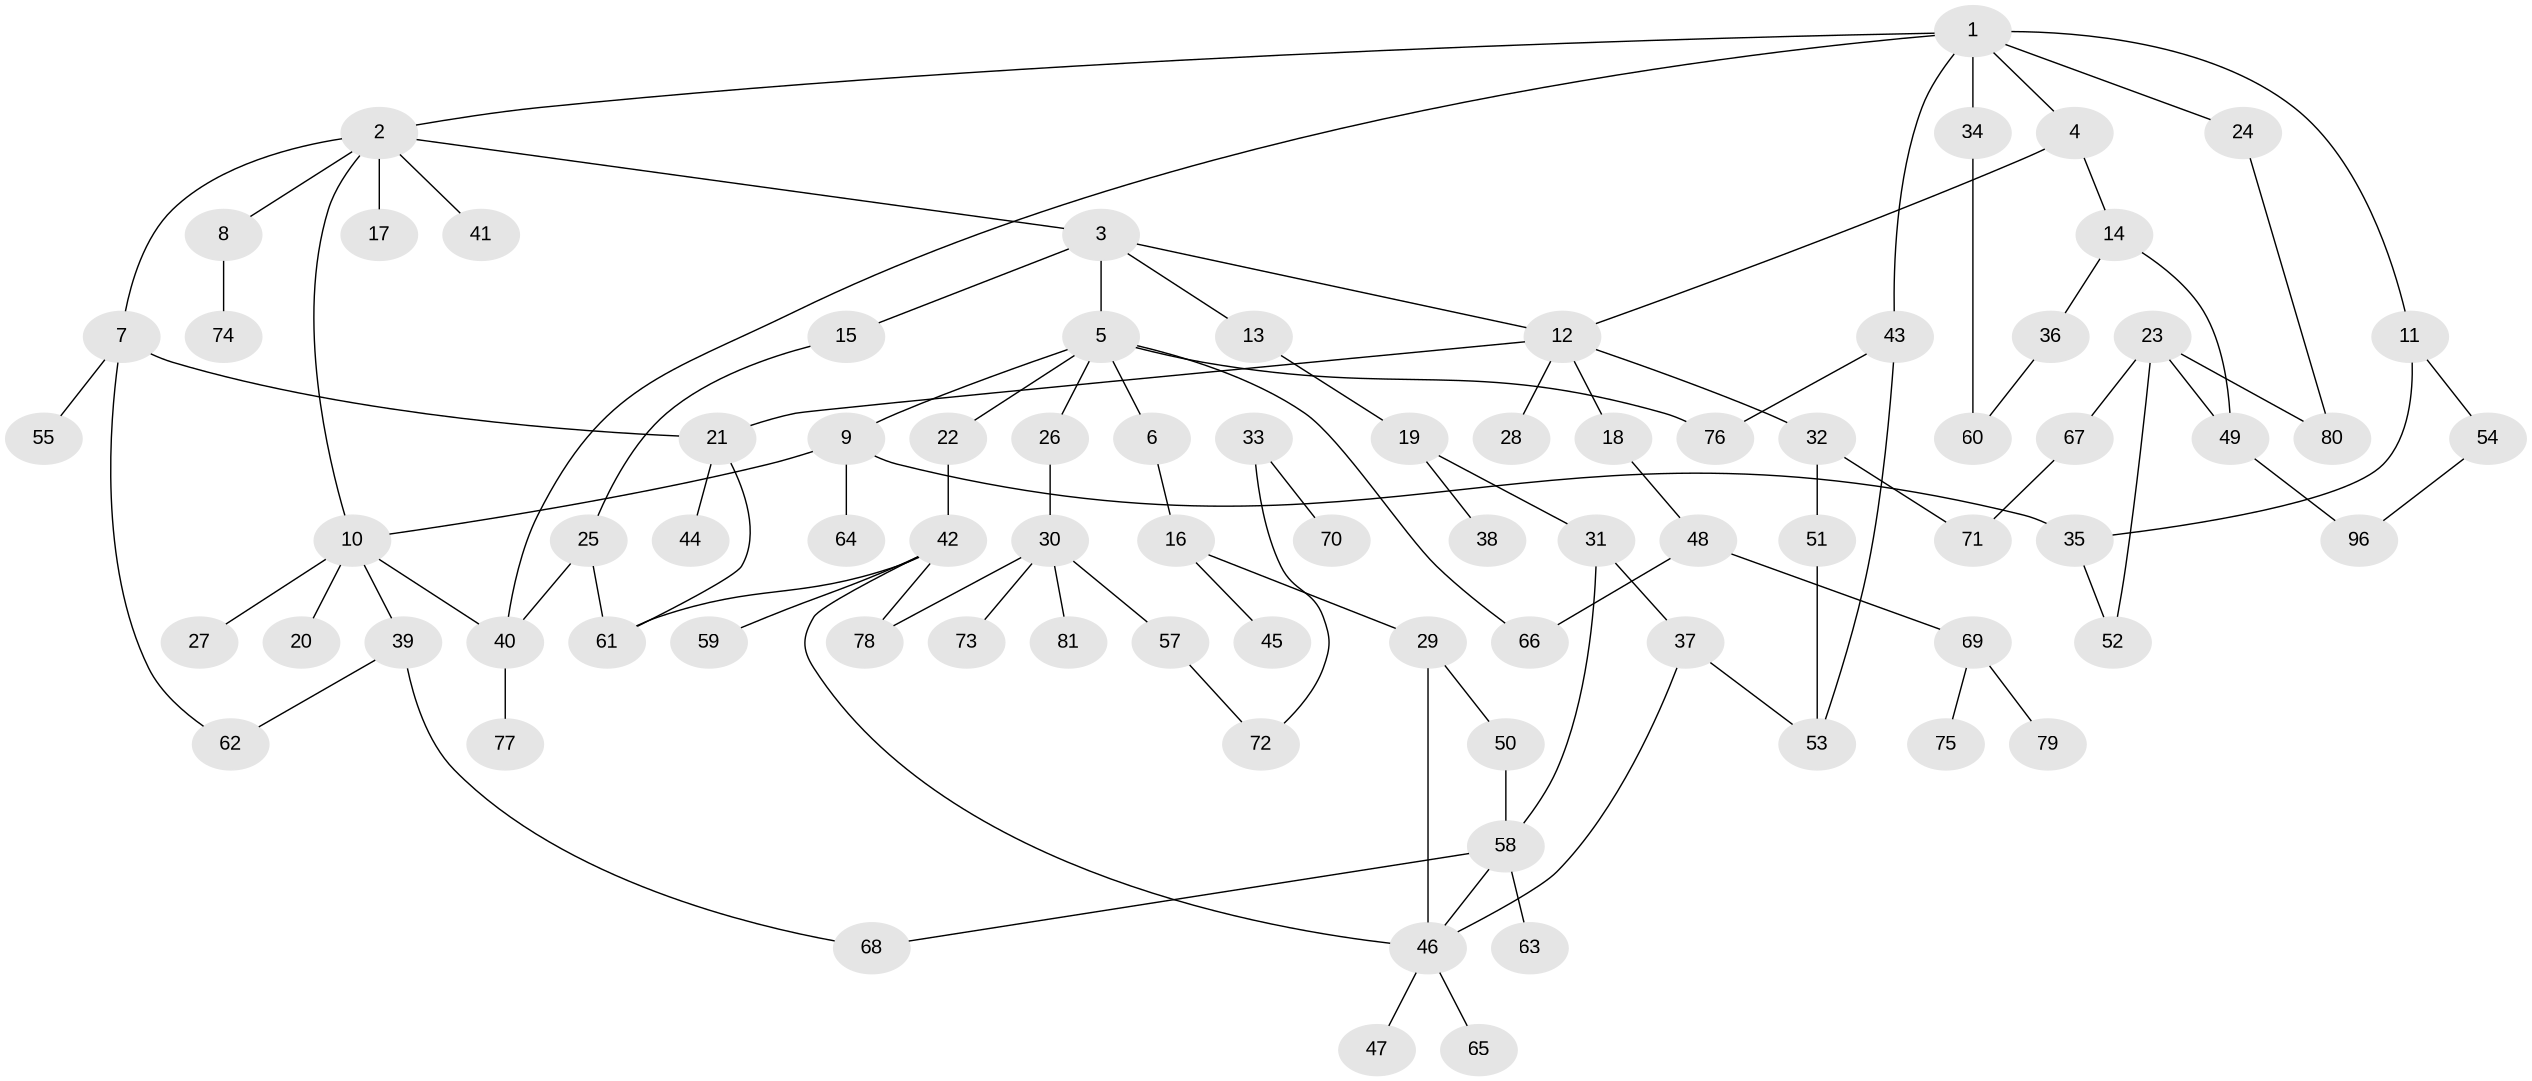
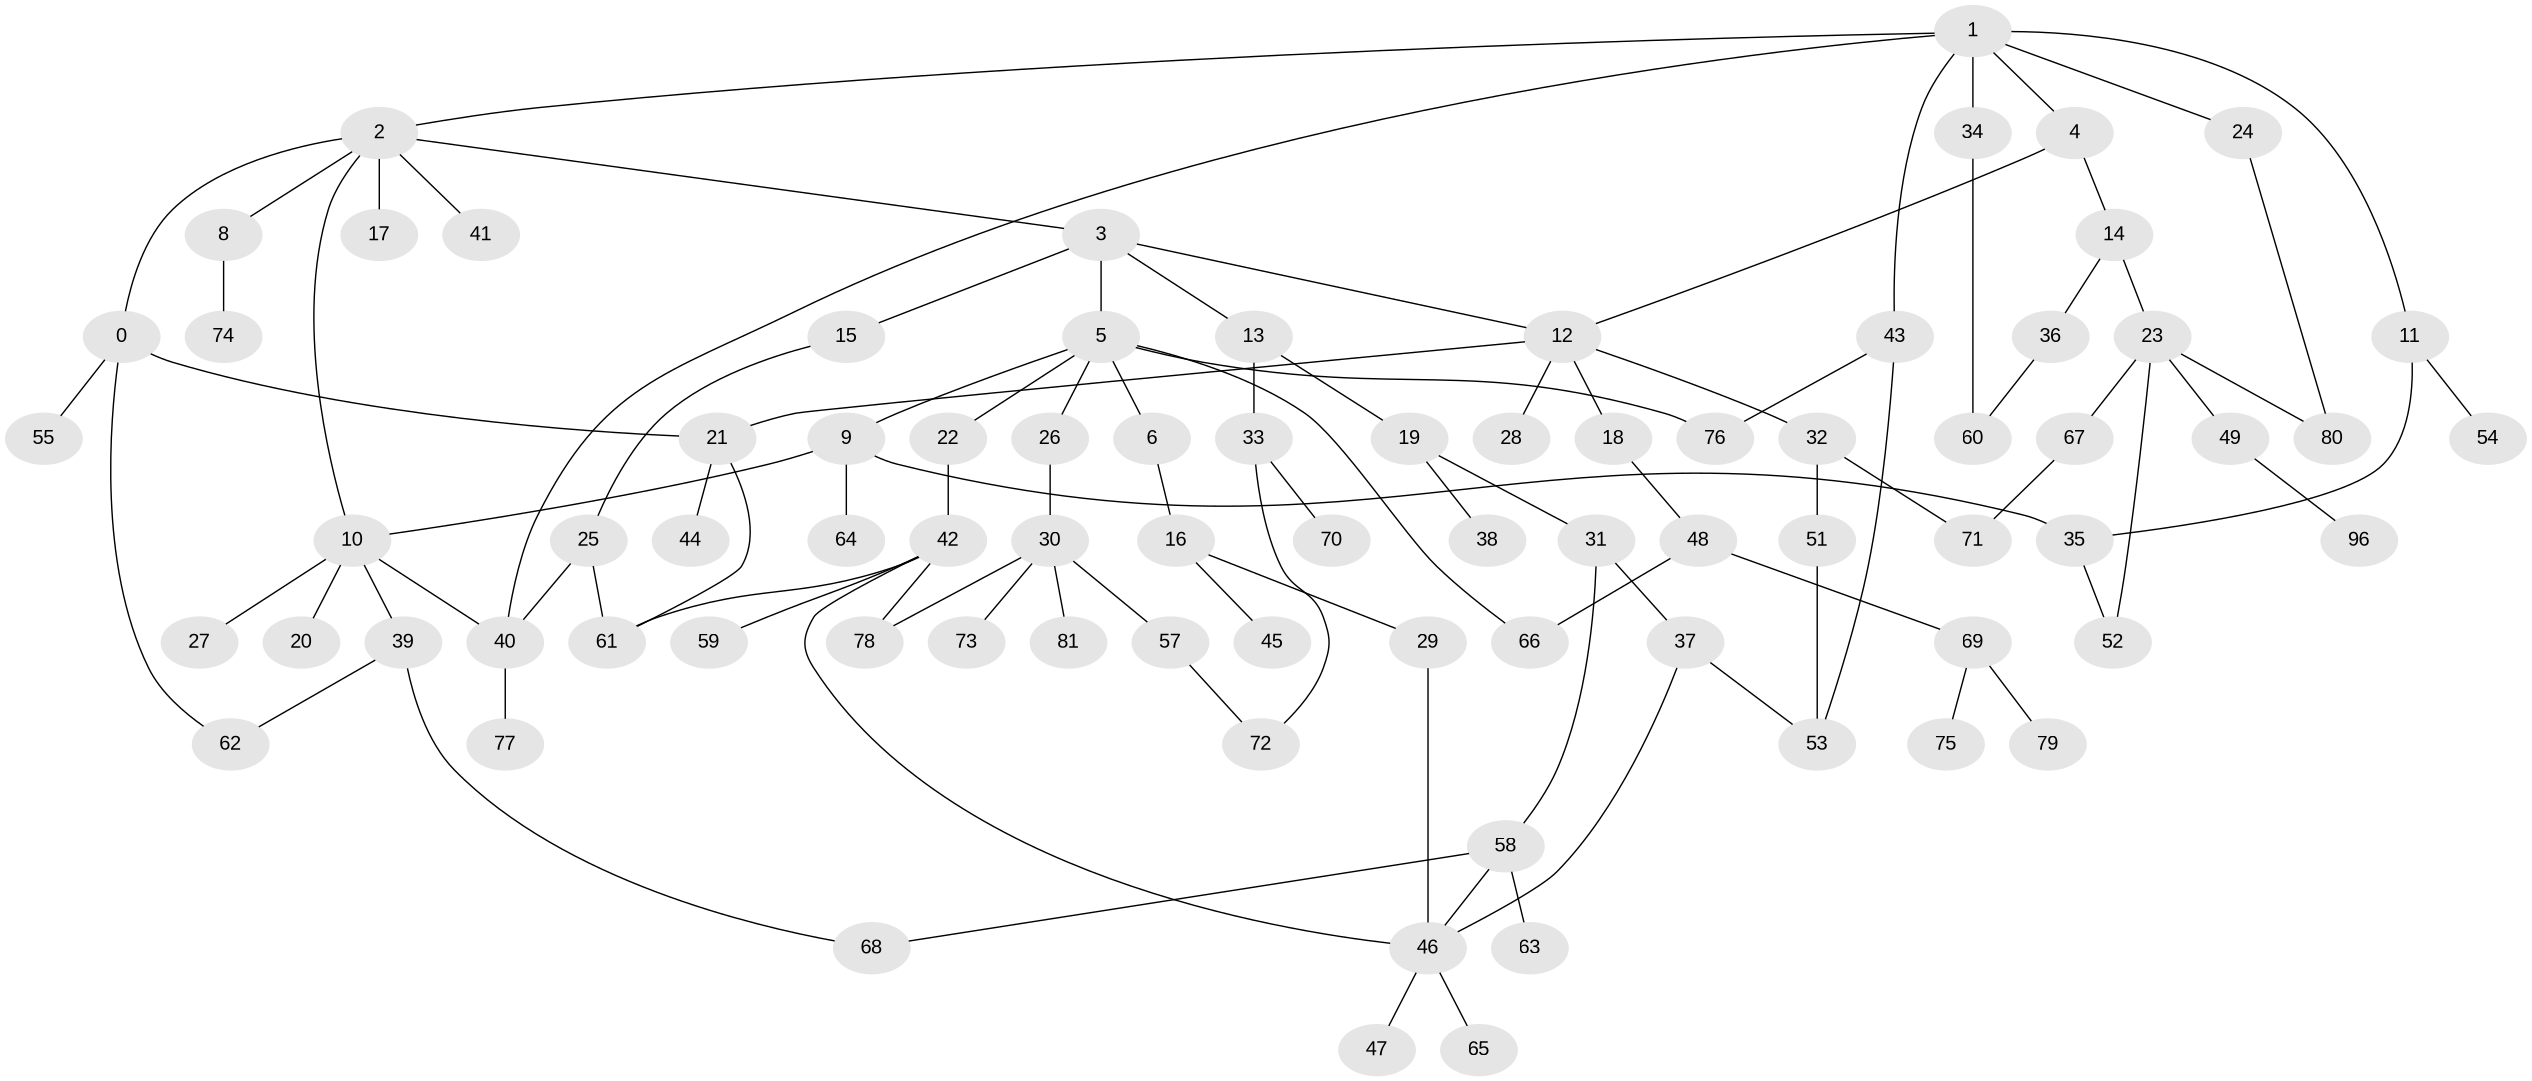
(2208, 320) -> (2133, 286)
(122, 337) -> (122, 337)
none -> (1254, 394)
(2424, 490) -> none
(1506, 744) -> none
